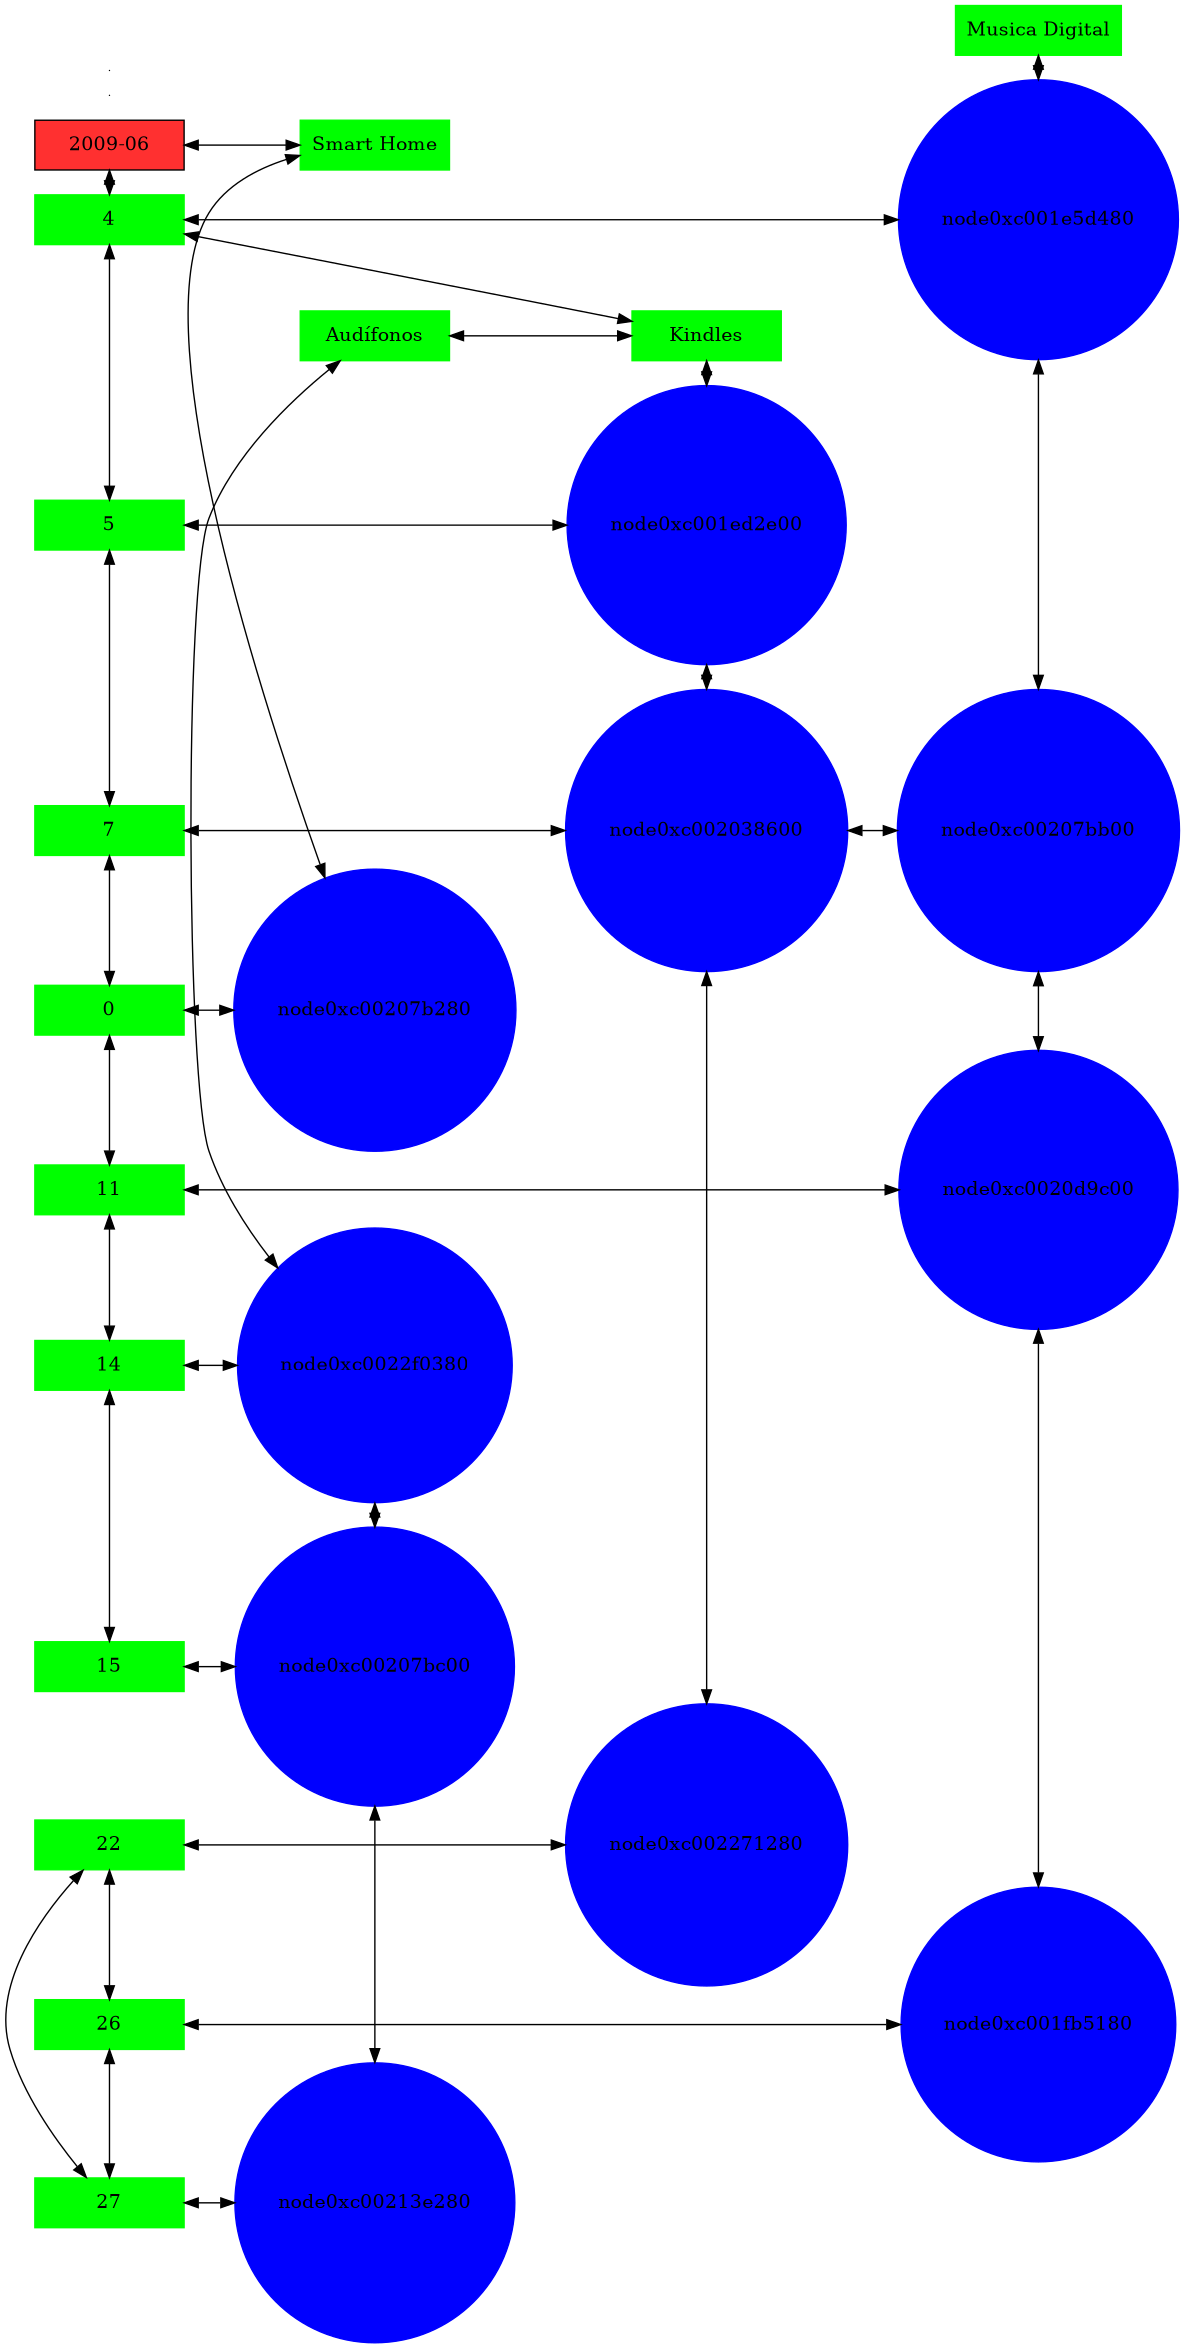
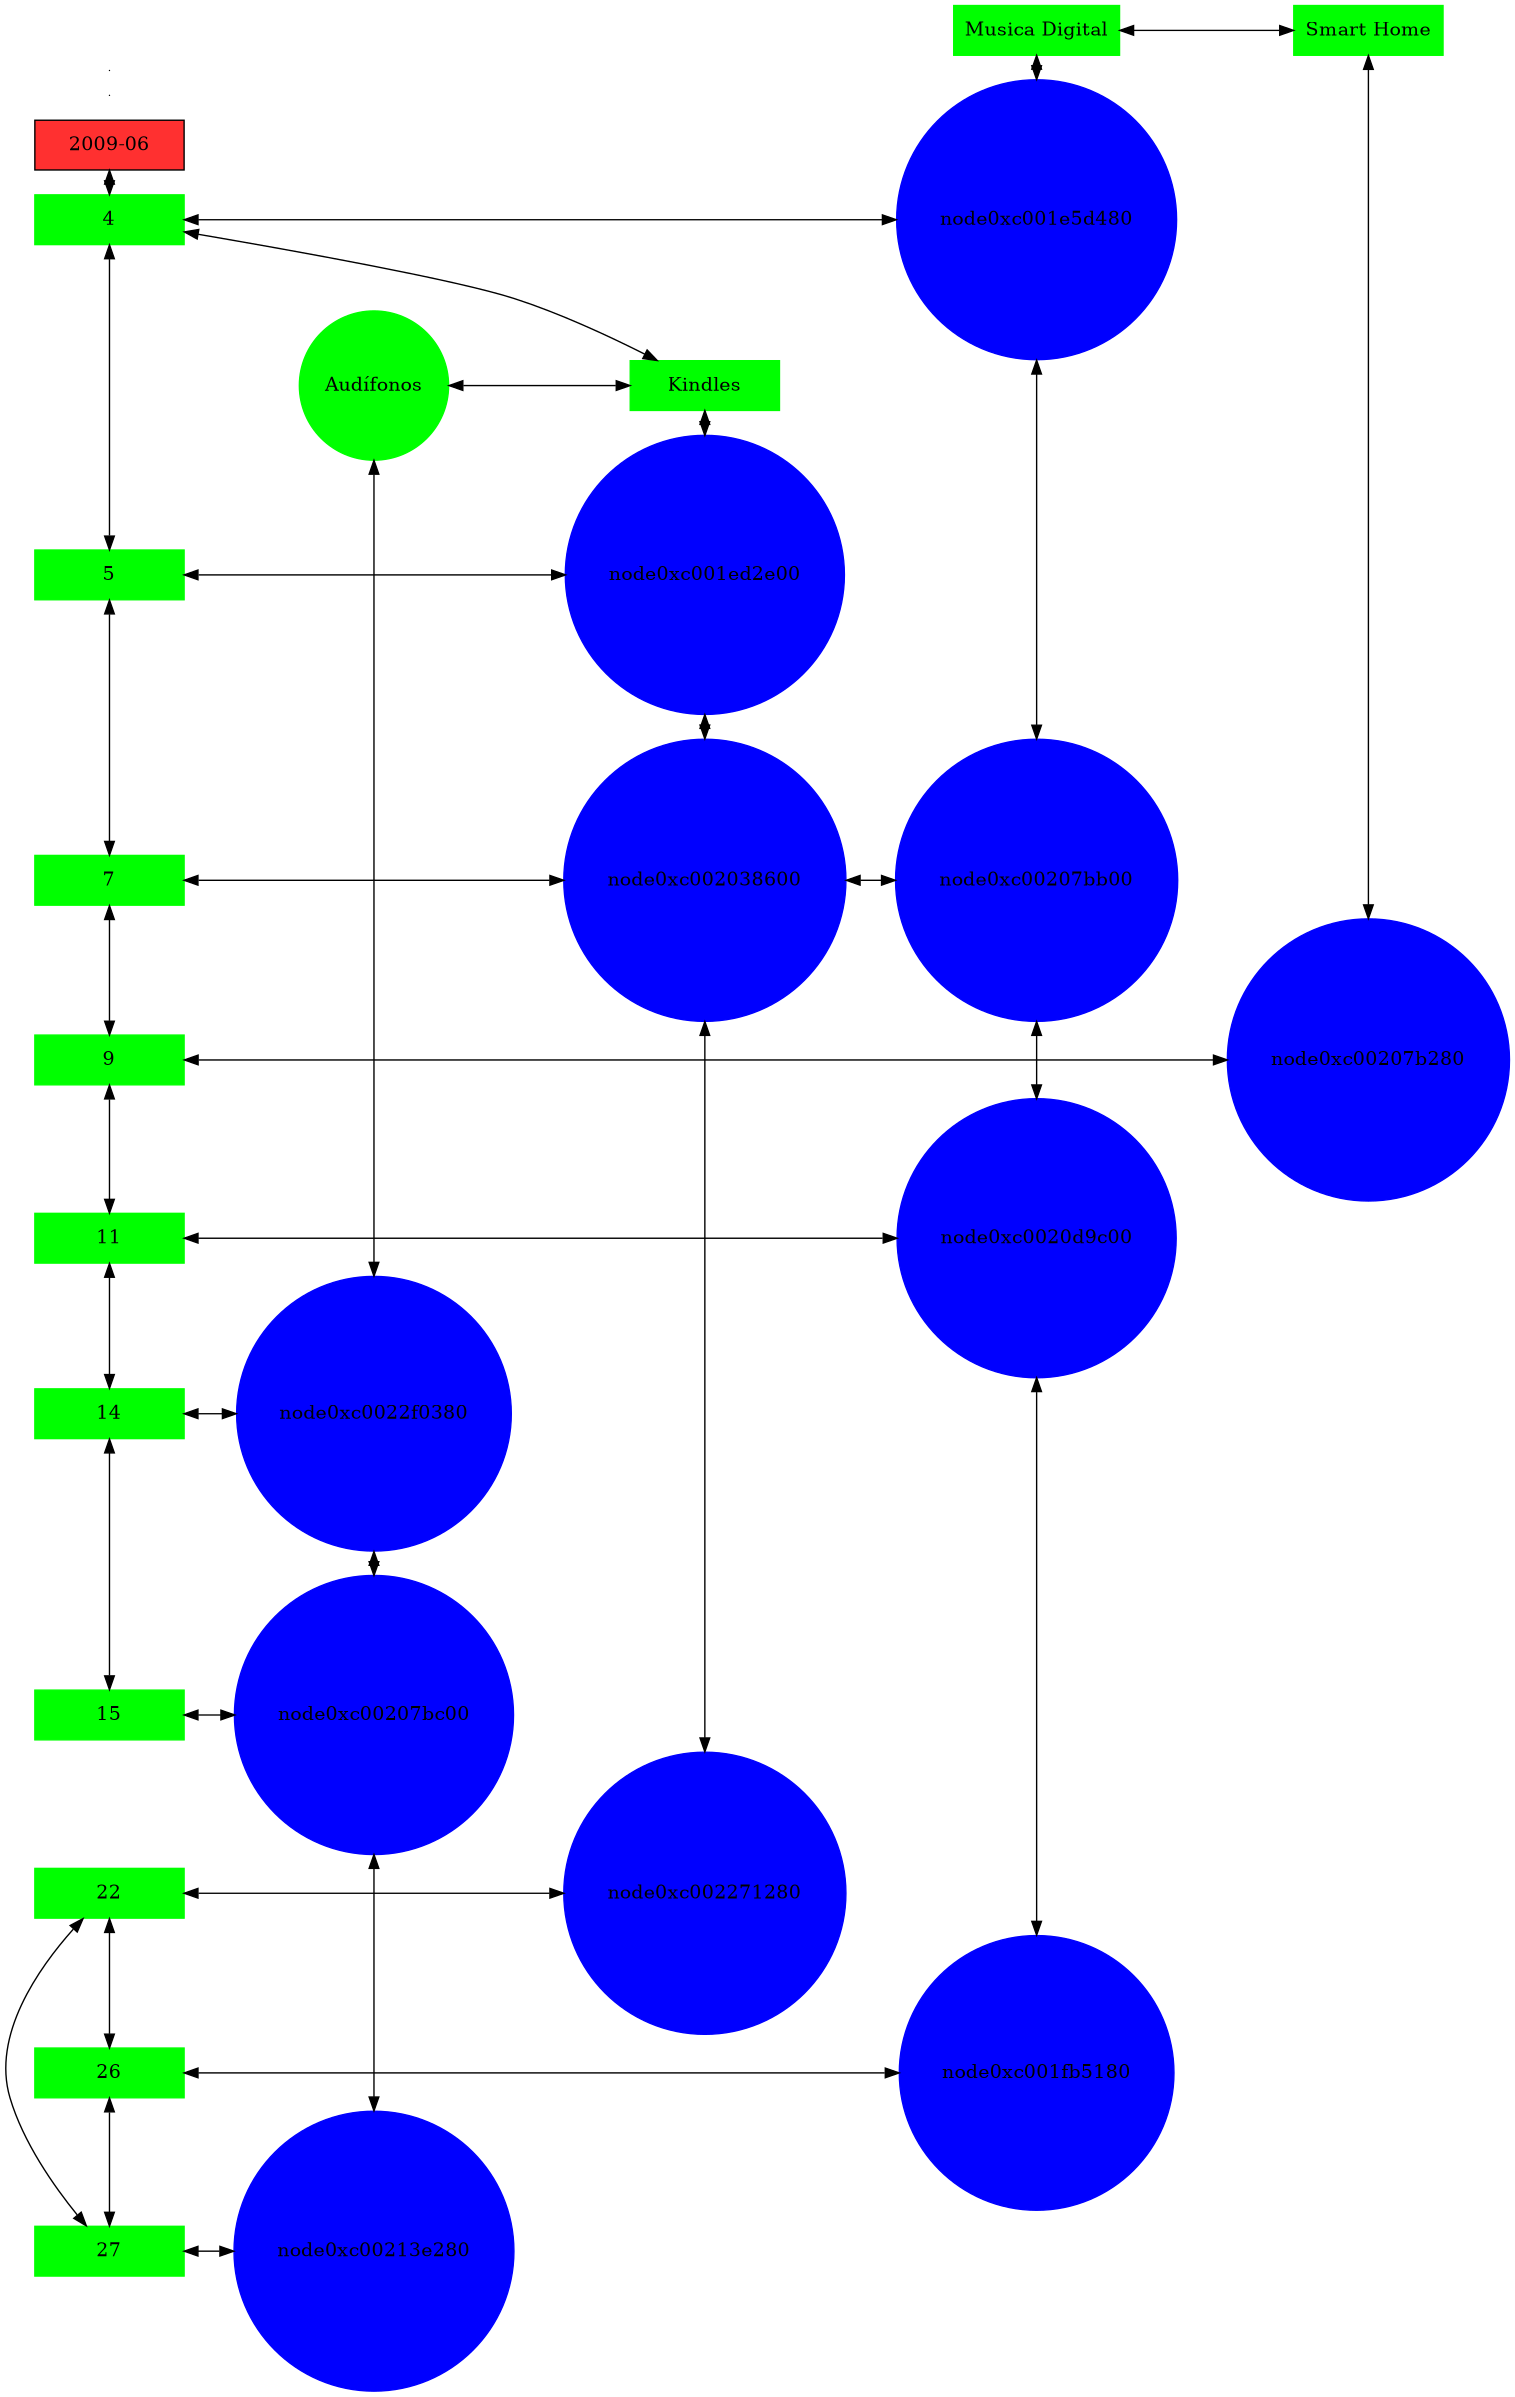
(242, 145) -> (1207, 30)
(375, 336) -> (374, 386)
(109, 1010) -> (109, 1060)
